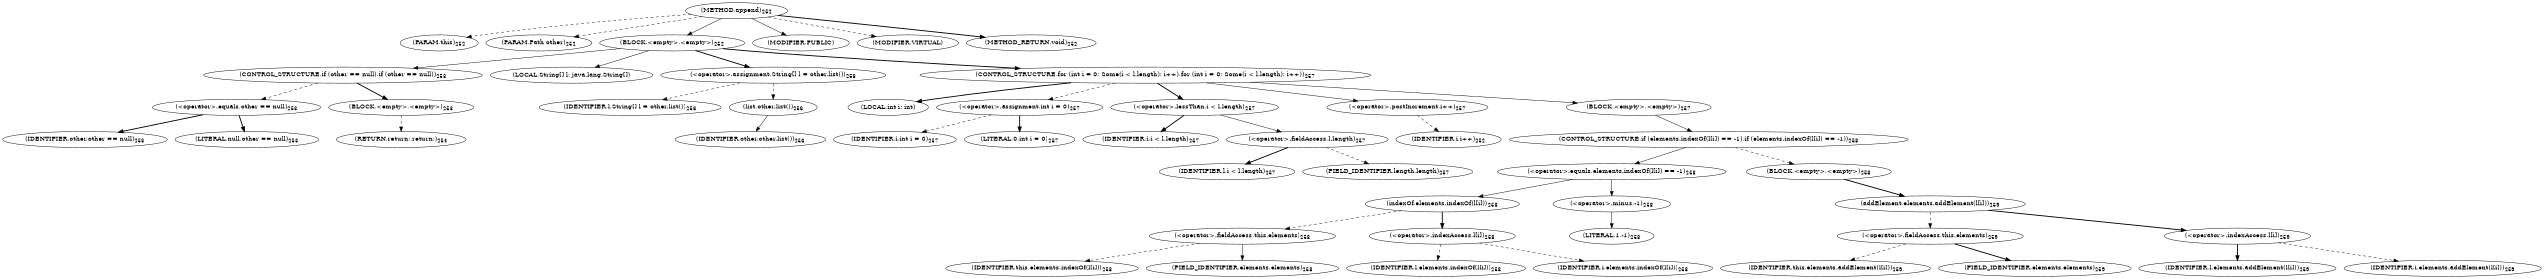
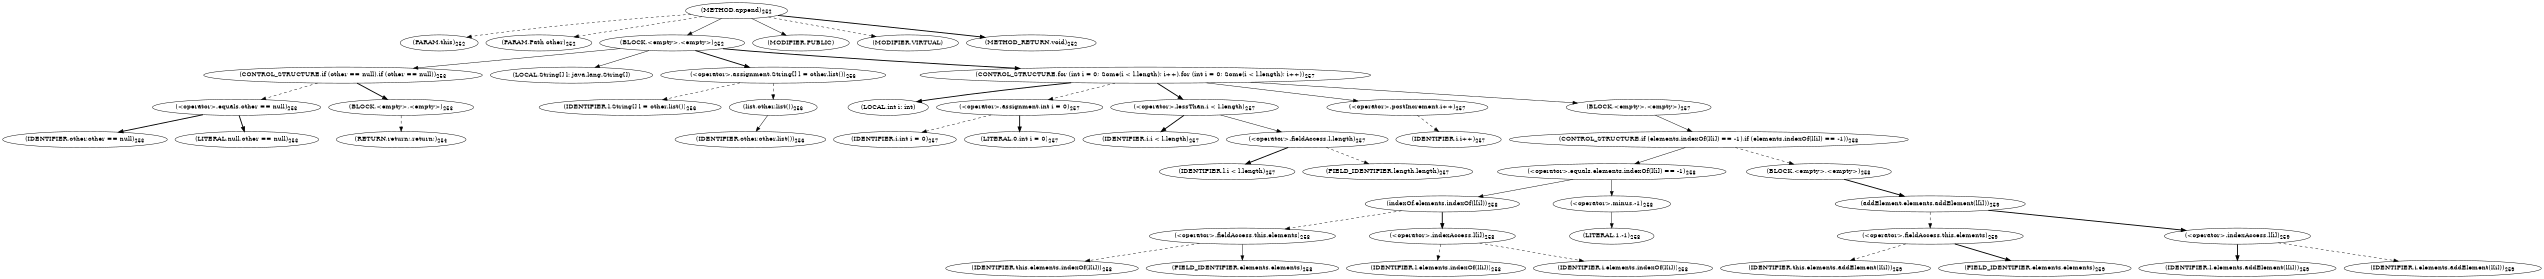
(1480, 139) -> (1480, 139)
